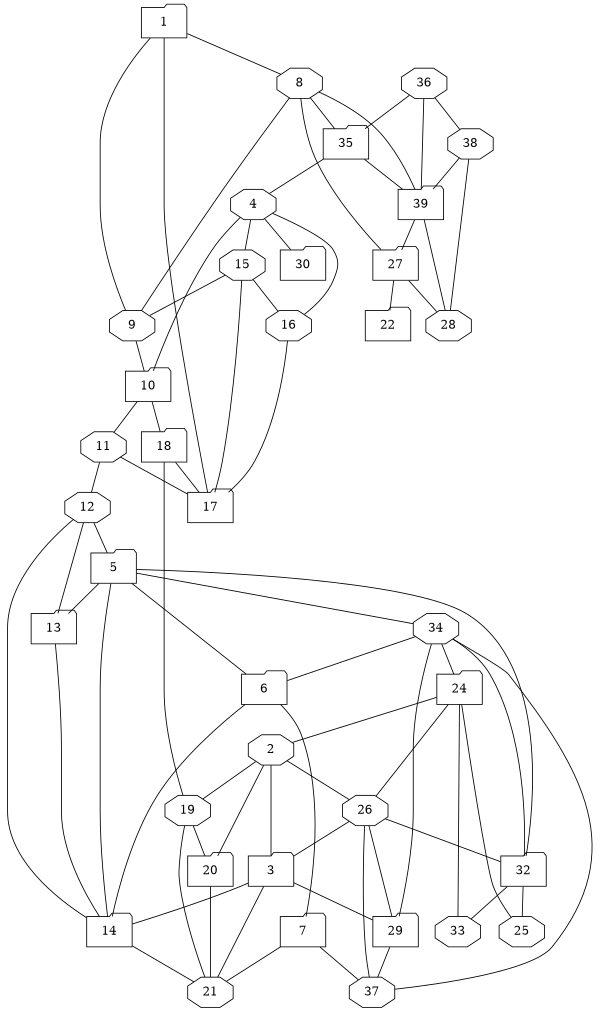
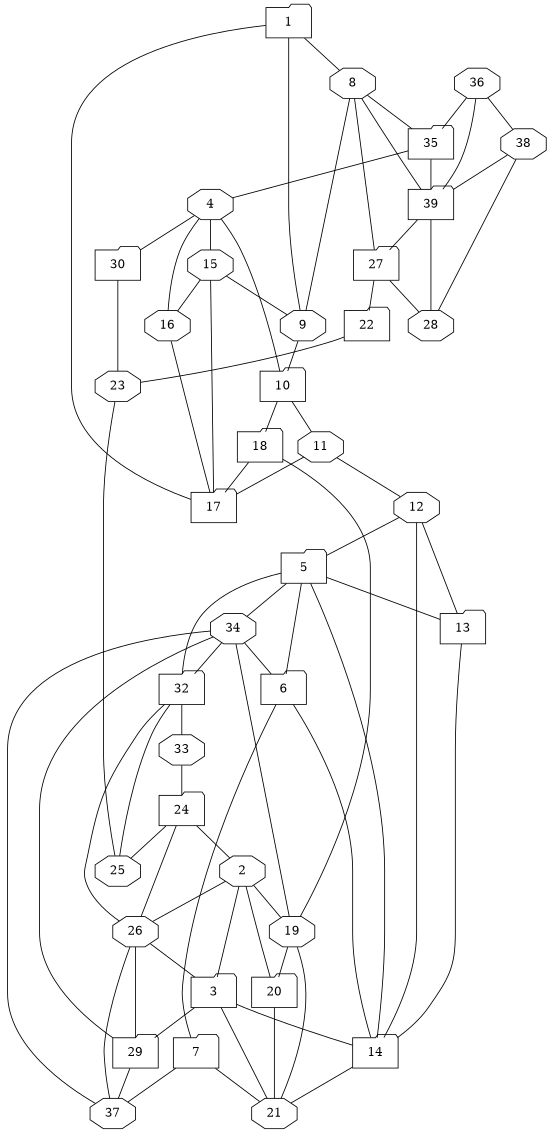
none -> (118, 386)
(448, 659) -> (263, 780)
